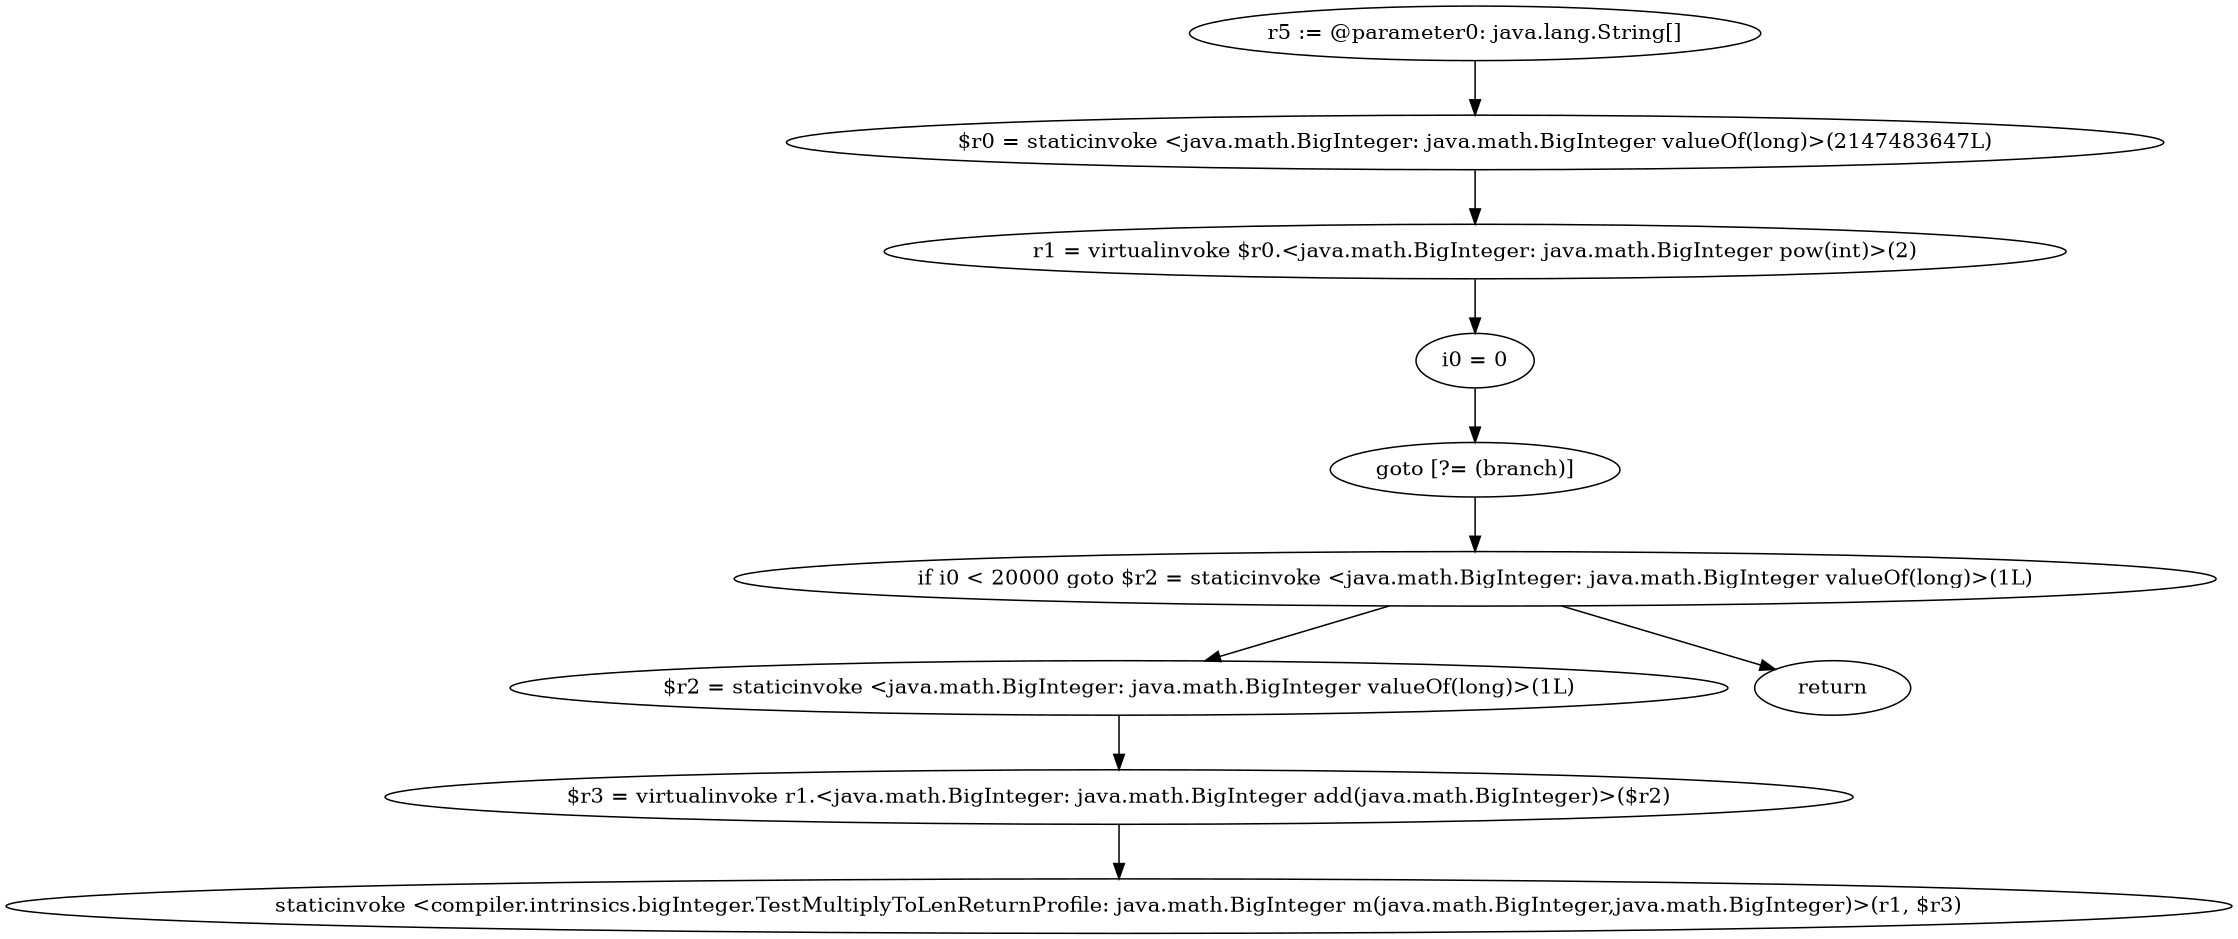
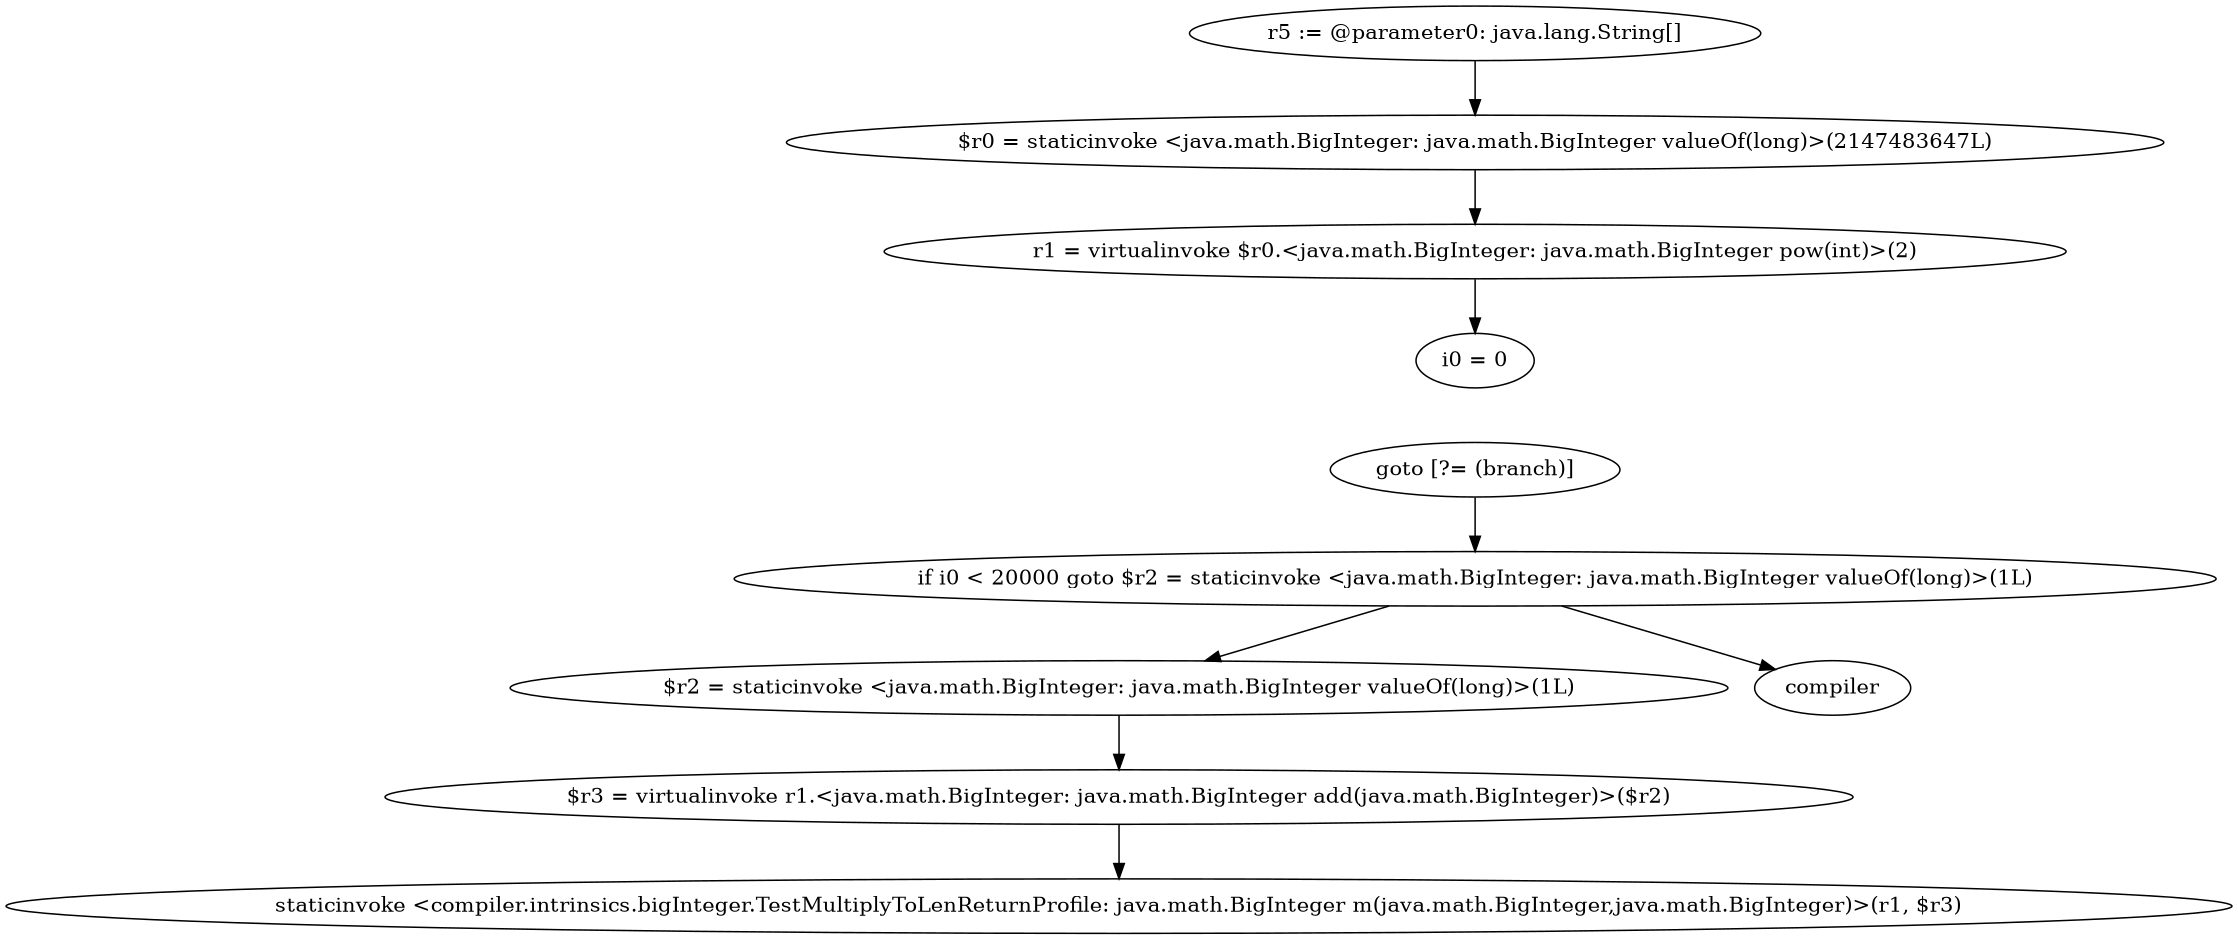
(1475, 408) -> none
(1833, 688) -> (1833, 688)
